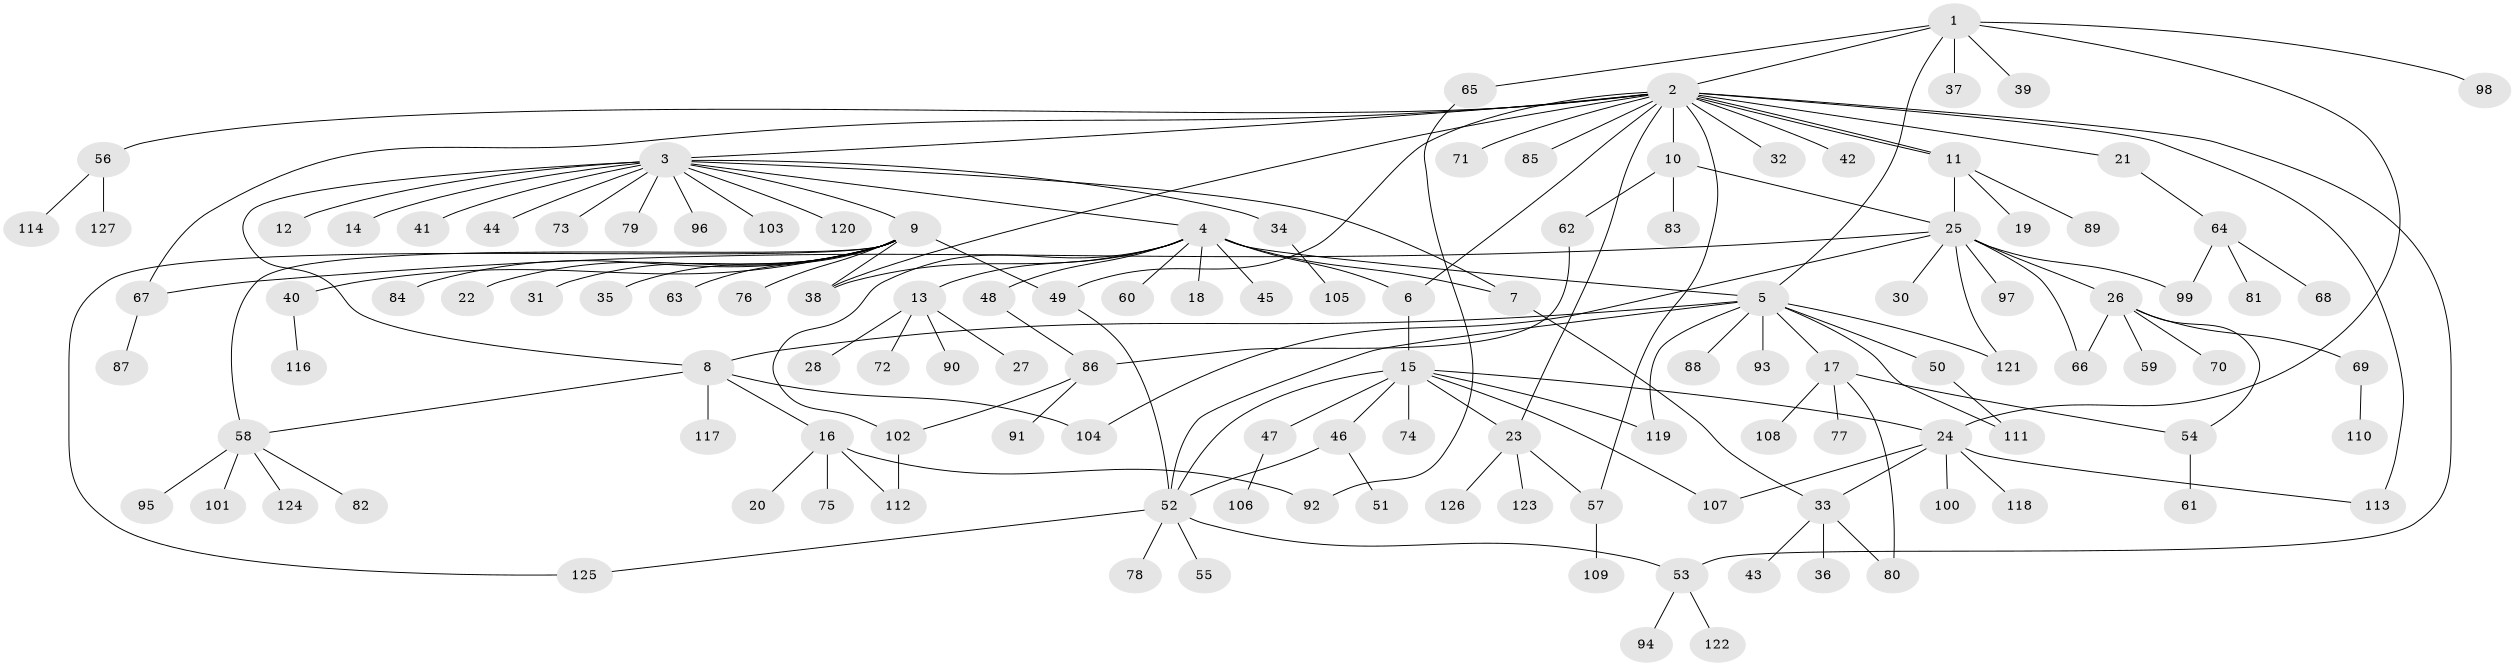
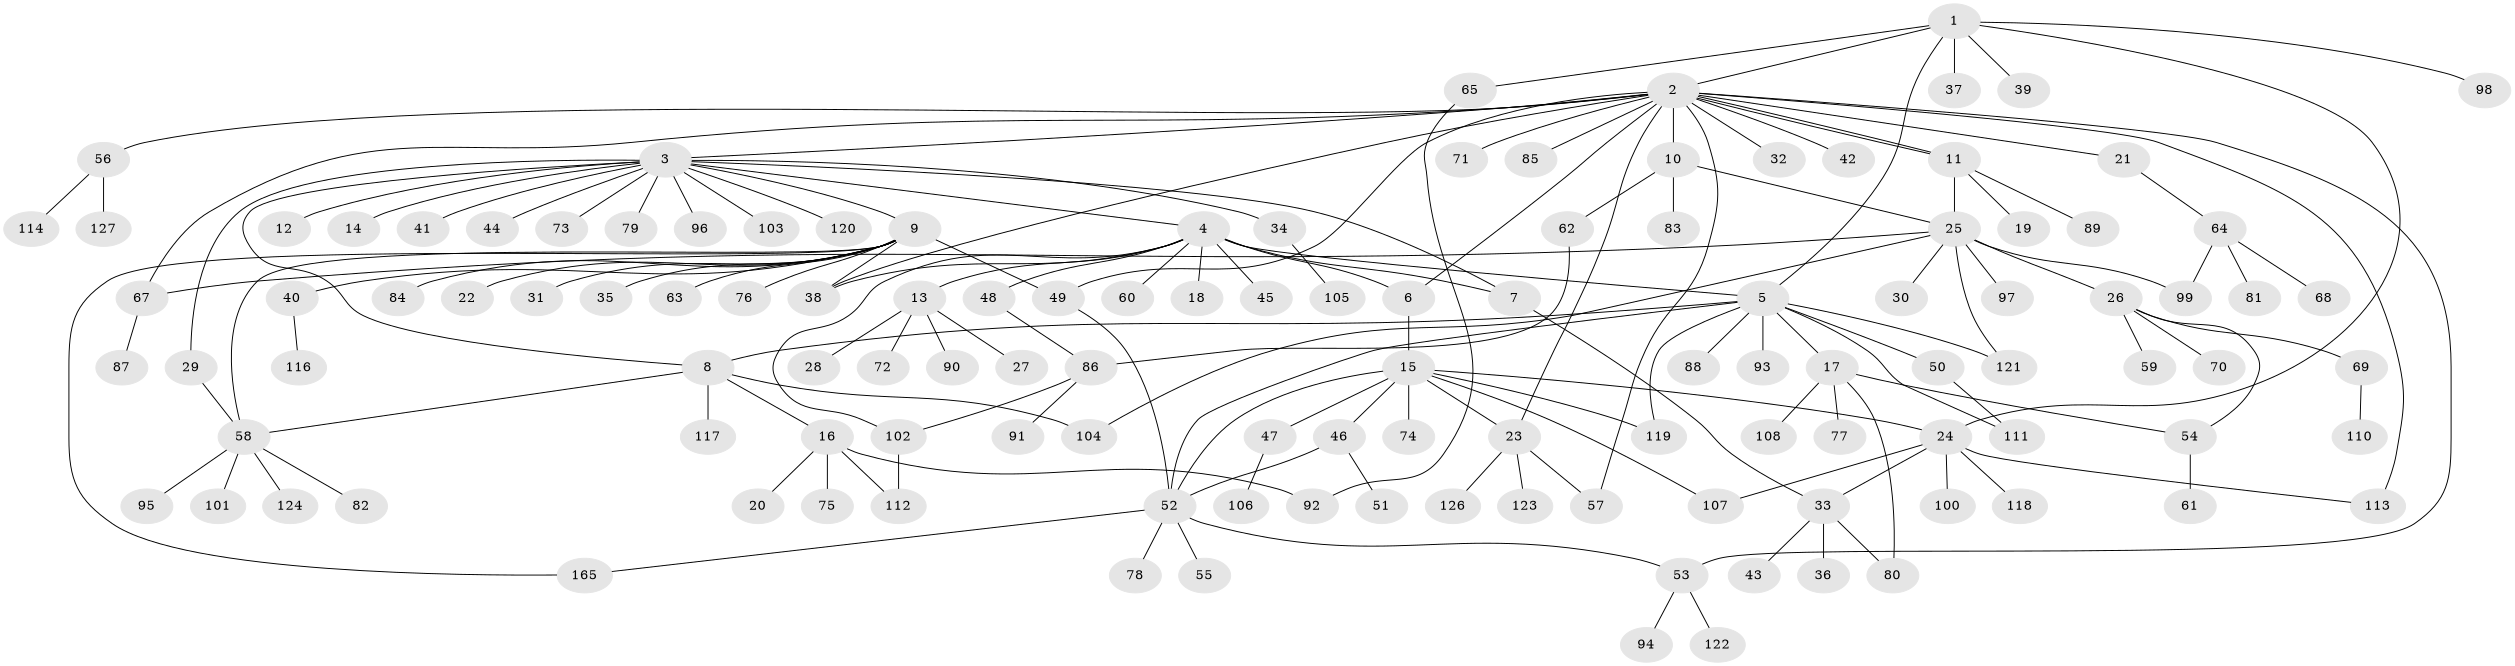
none -> (191, 368)
(2081, 368) -> none
(585, 576) -> (585, 576)
(1596, 576) -> none
